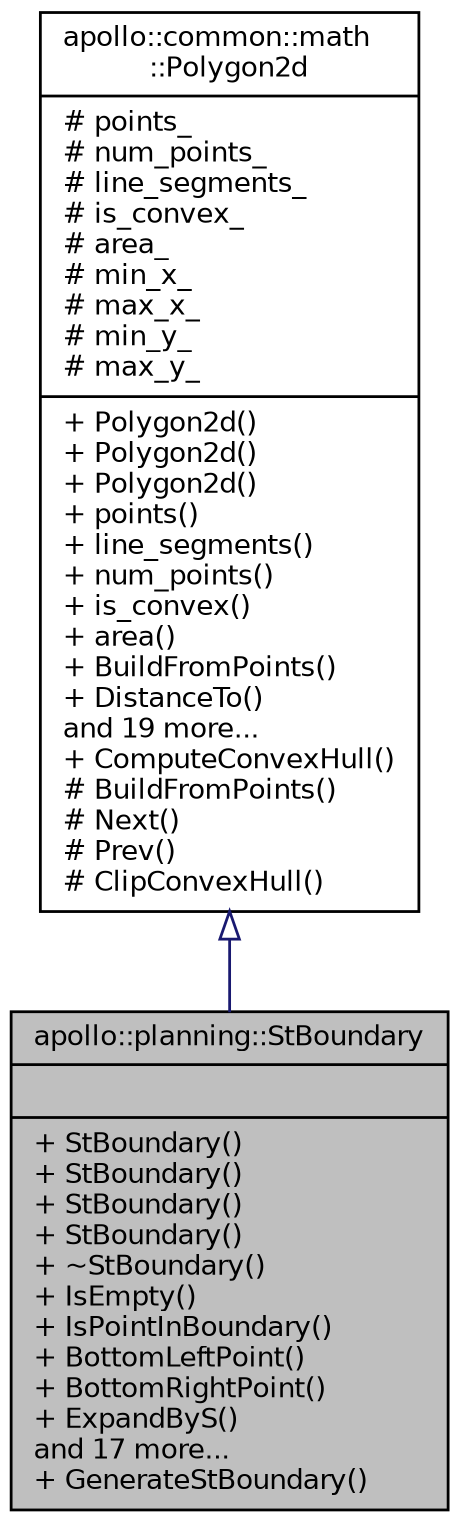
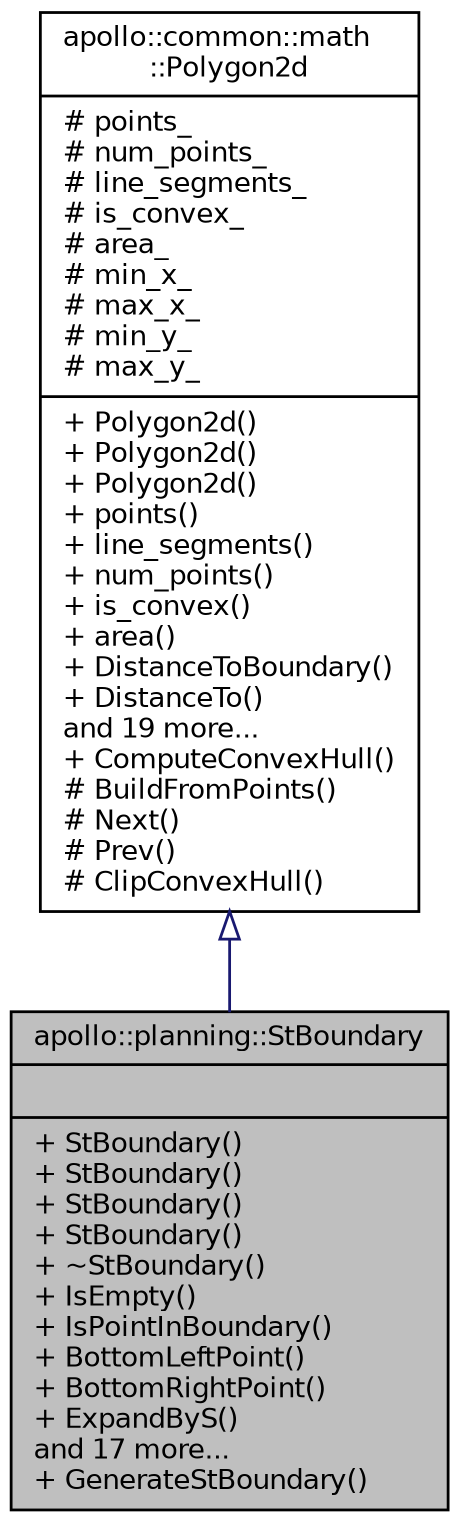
(200, 668) -> (228, 668)
